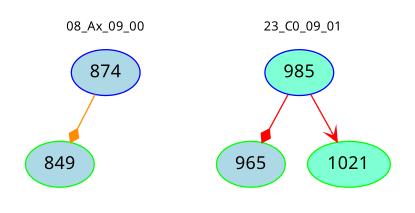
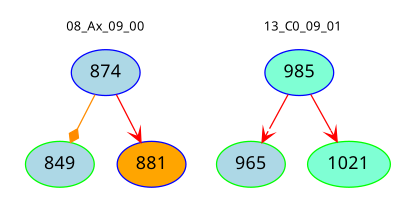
(303, 27) -> (303, 27)
(279, 112) -> (279, 112)
none -> (152, 164)
